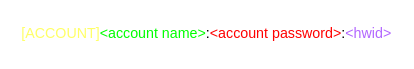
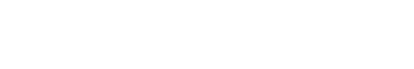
(207, 34) -> none
